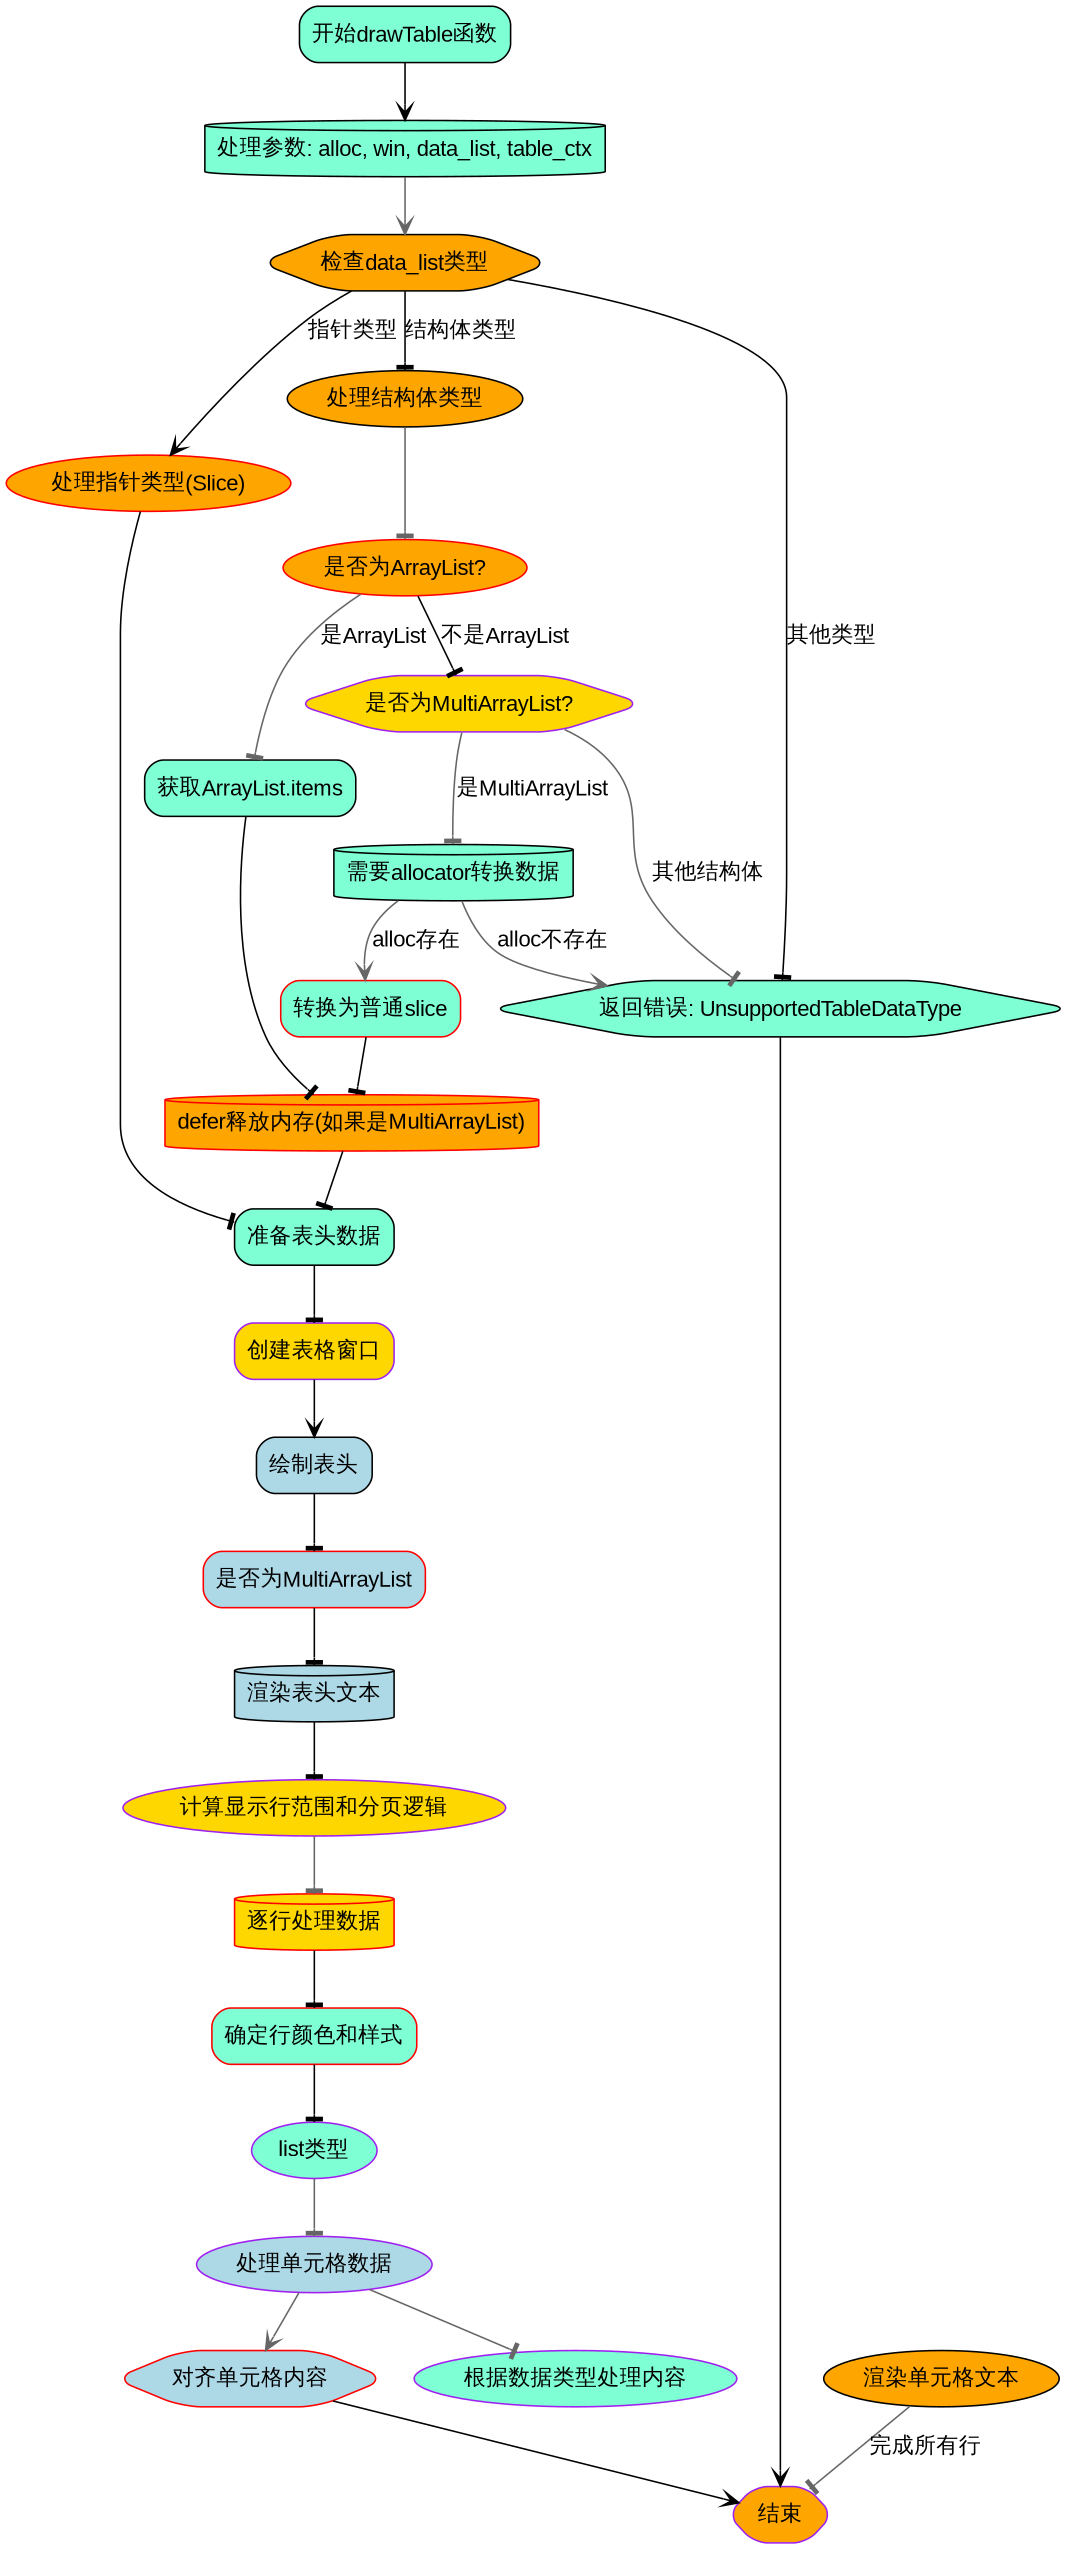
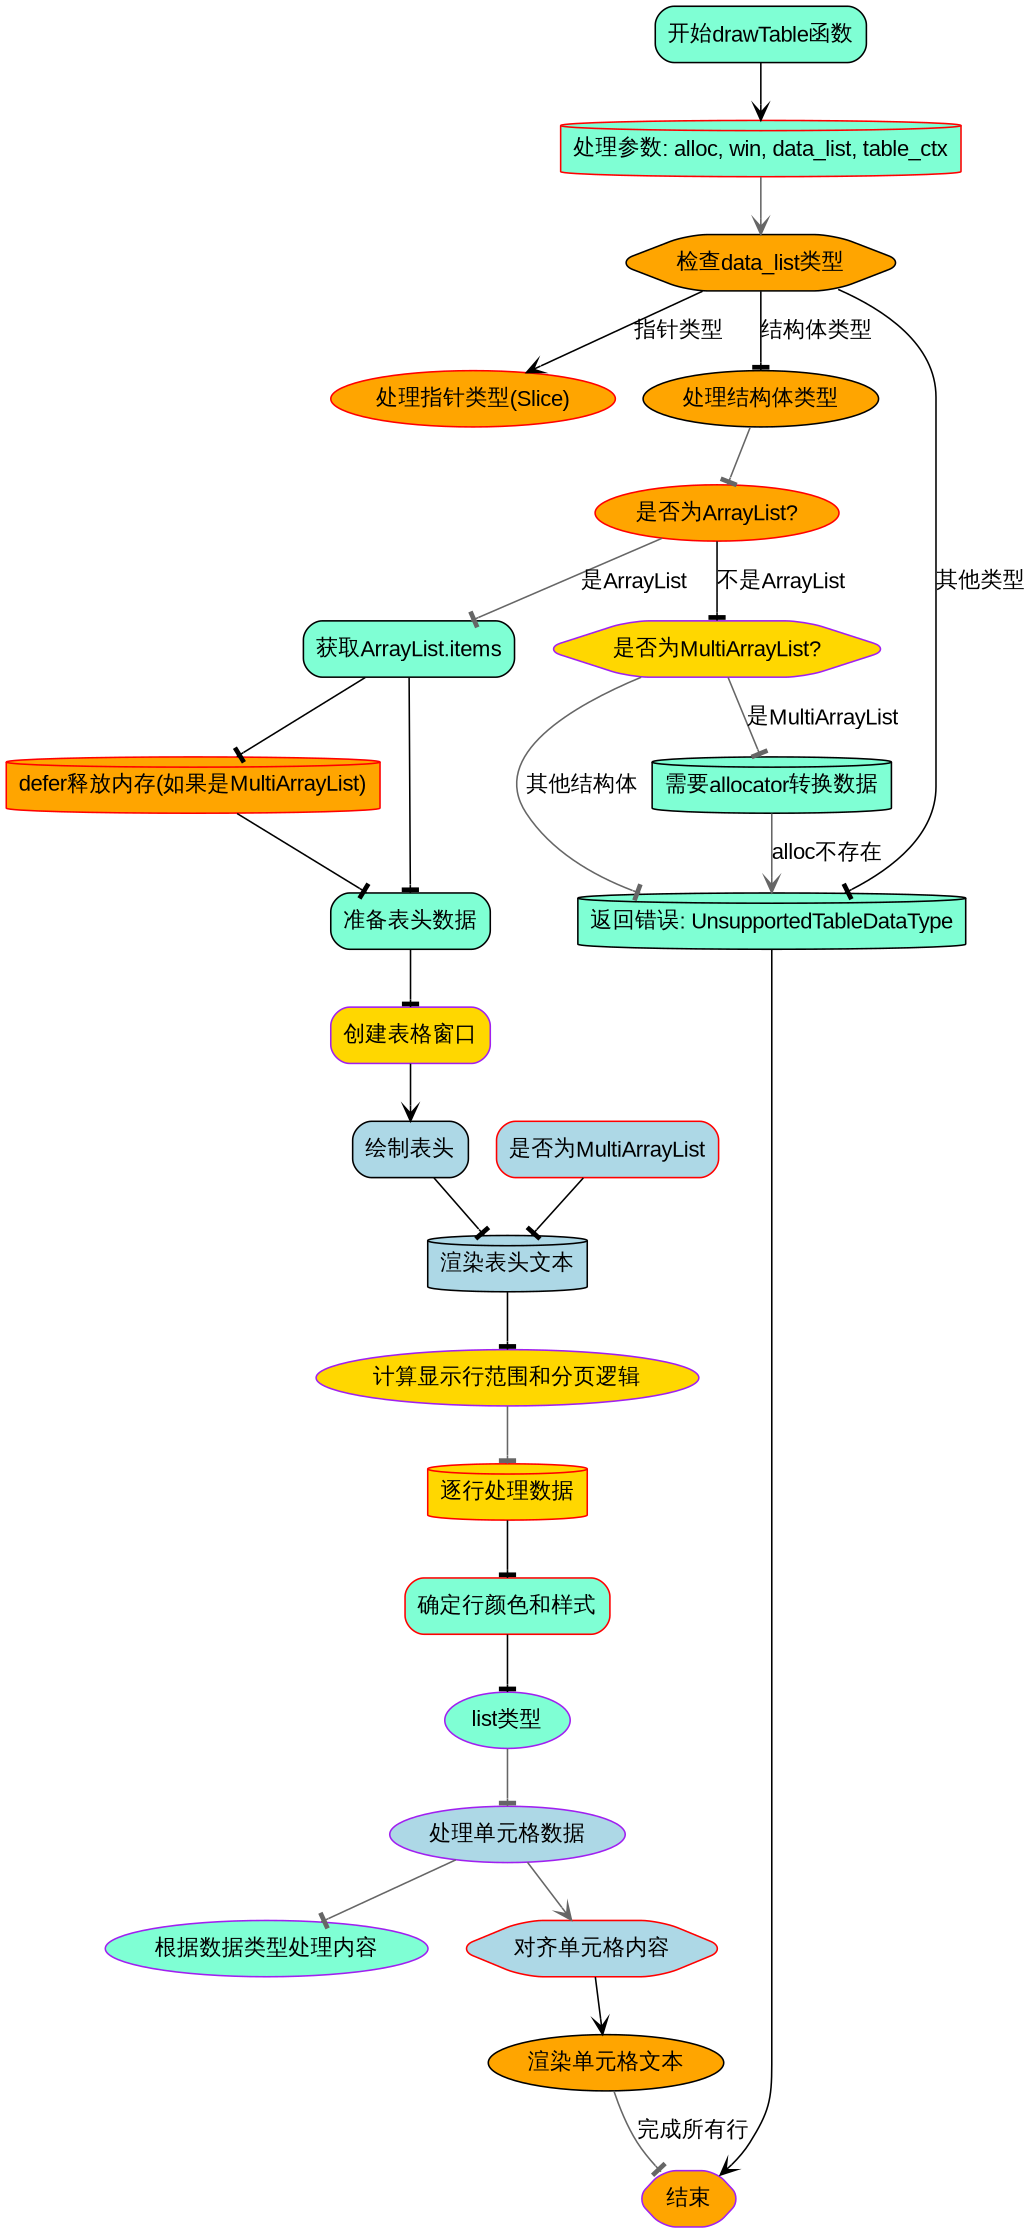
(405, 149) -> (761, 149)
(120, 894) -> (410, 781)
(371, 1009) -> none
(780, 1009) -> (772, 921)
(314, 1519) -> (456, 1204)
(528, 2450) -> (598, 1998)
